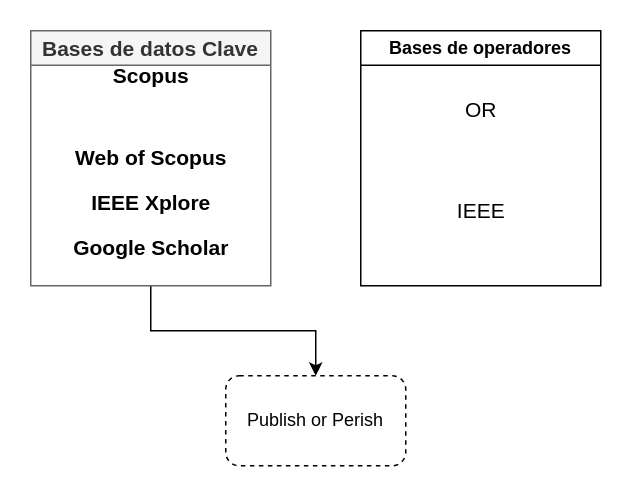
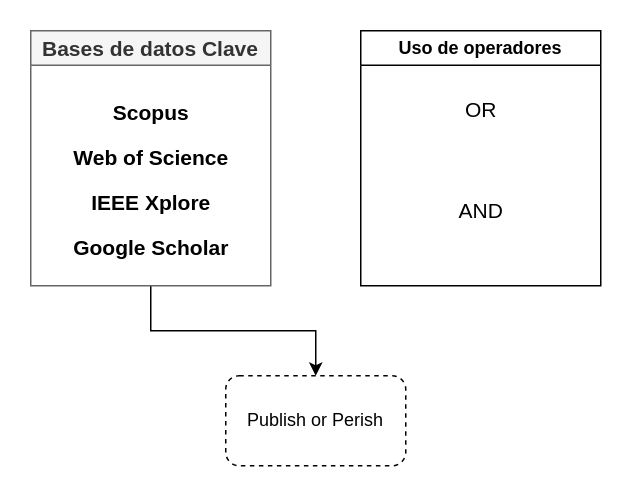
(481, 49) -> (481, 49)
(151, 76) -> (151, 113)
(152, 158) -> (152, 158)
(482, 173) -> (482, 173)
